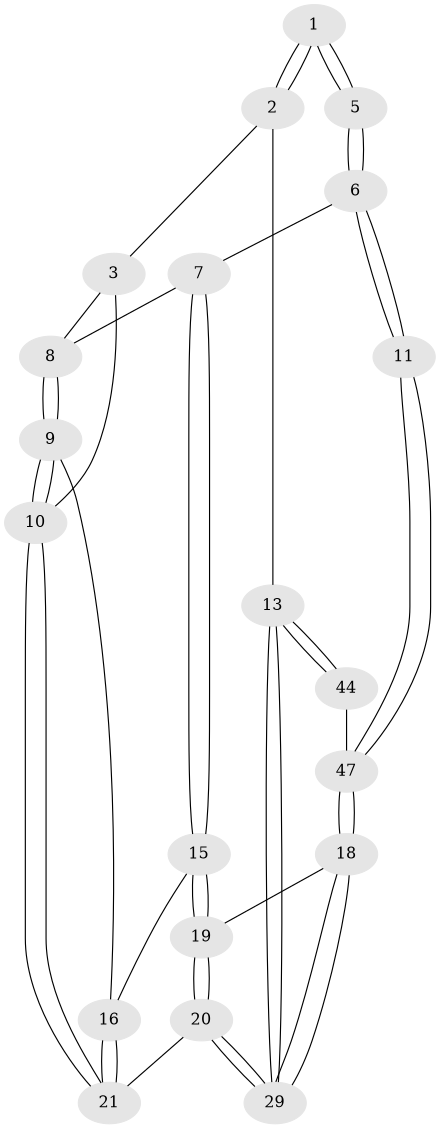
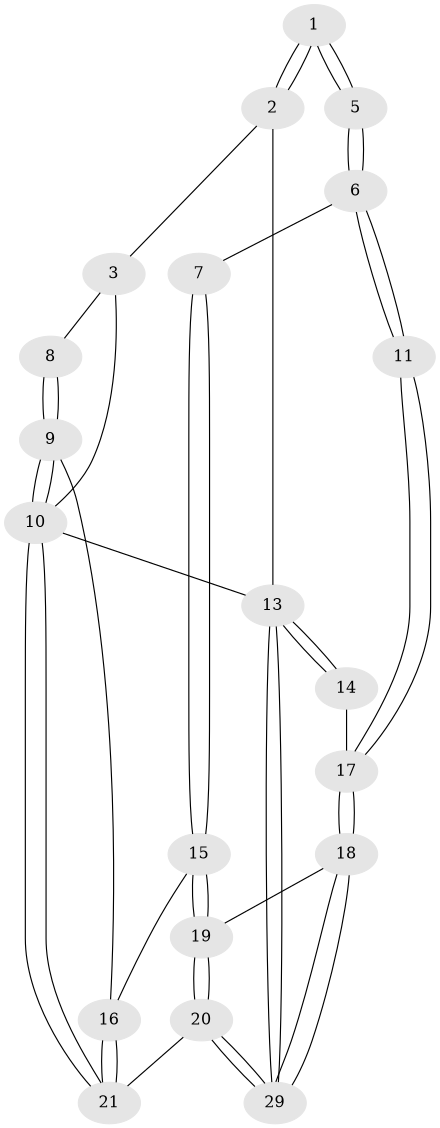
(125, 316) -> none
none -> (154, 564)
(347, 689) -> (347, 689)
(347, 771) -> (347, 771)
